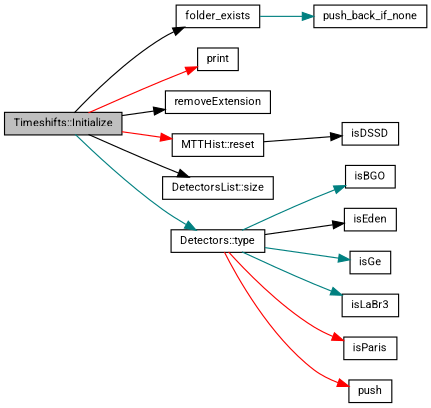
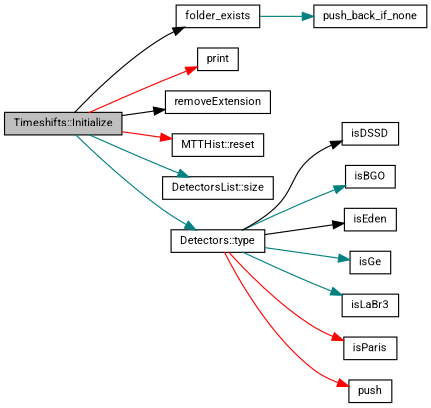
(297, 139) -> (289, 190)
(133, 154) -> (133, 154)
